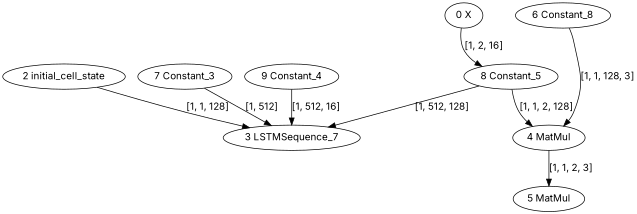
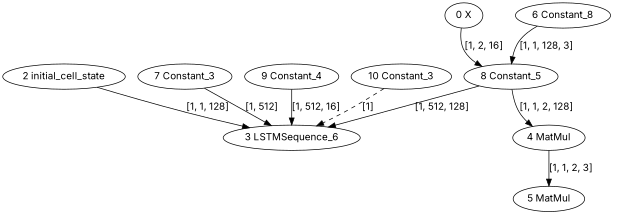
(580, 75) -> (521, 39)
none -> (401, 77)
(292, 138) -> (292, 138)
